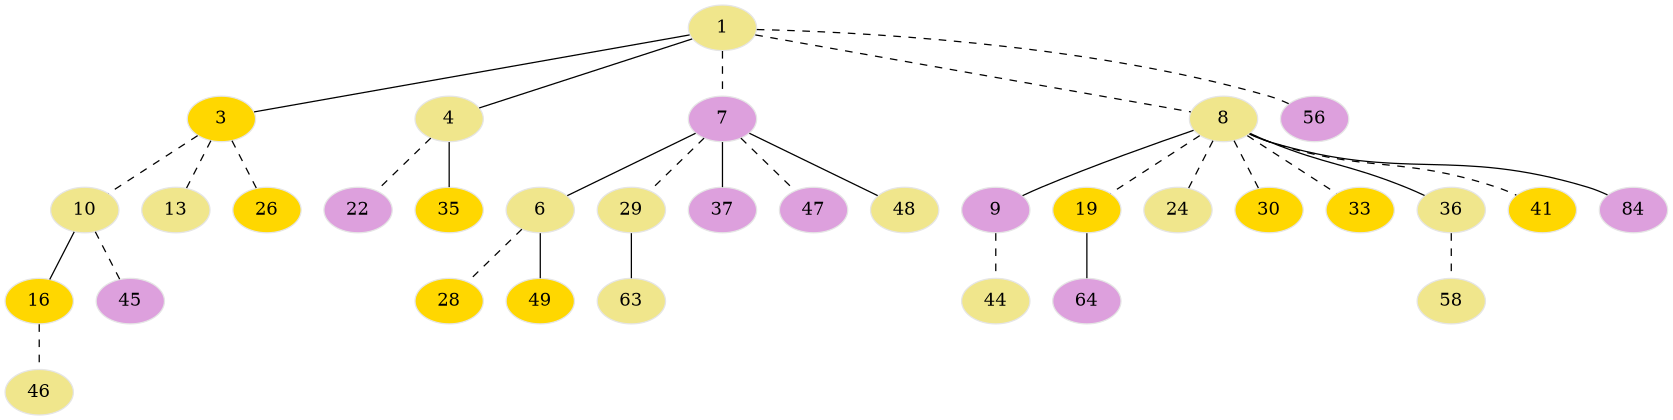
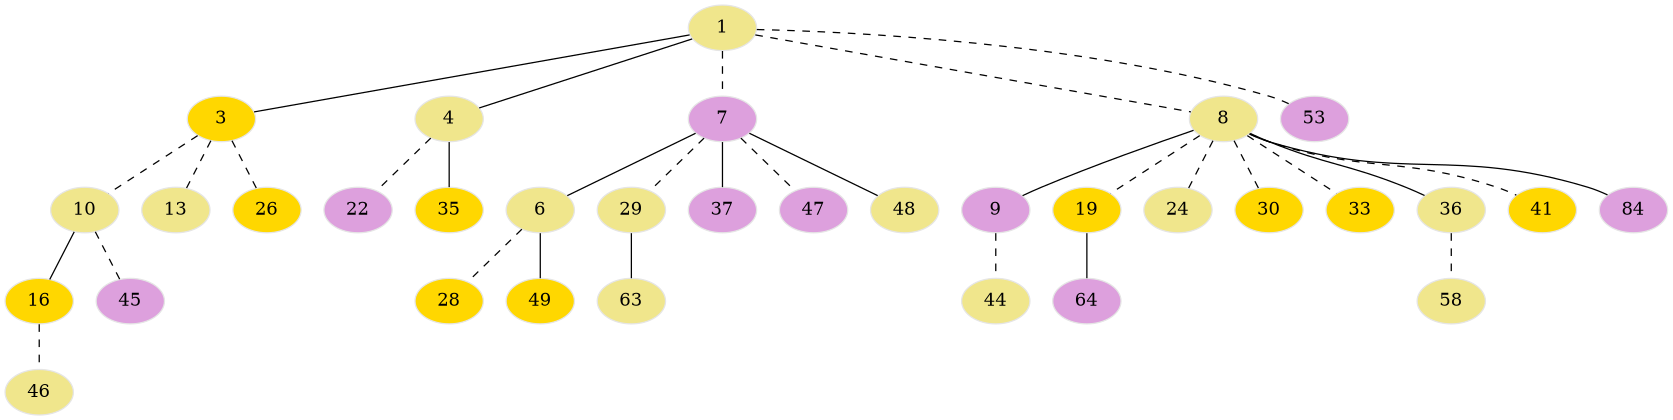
(1315, 119) -> (1315, 119)
